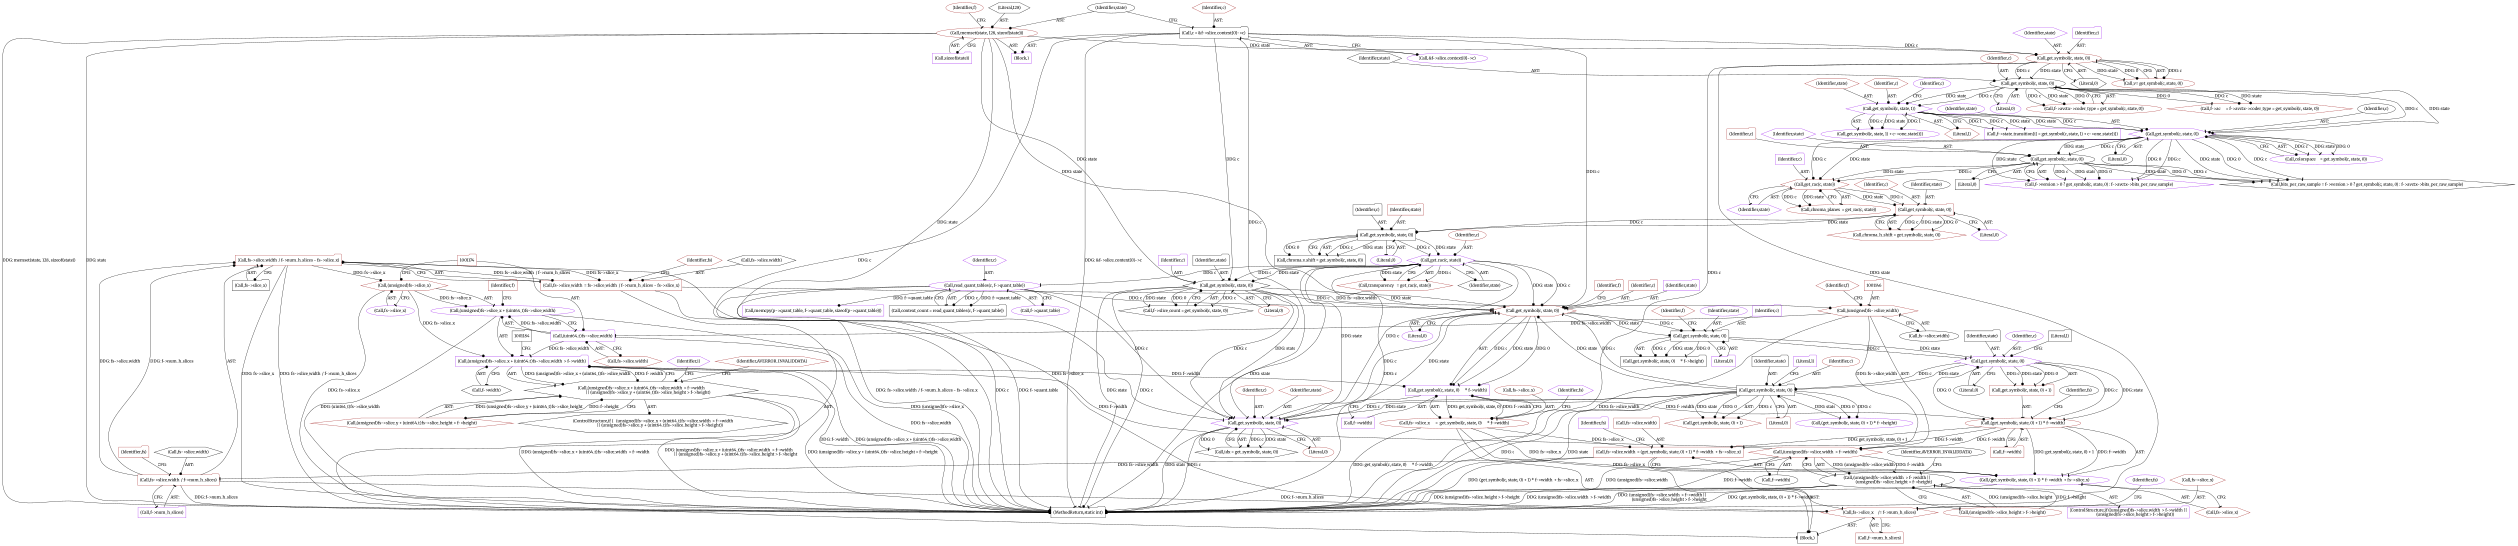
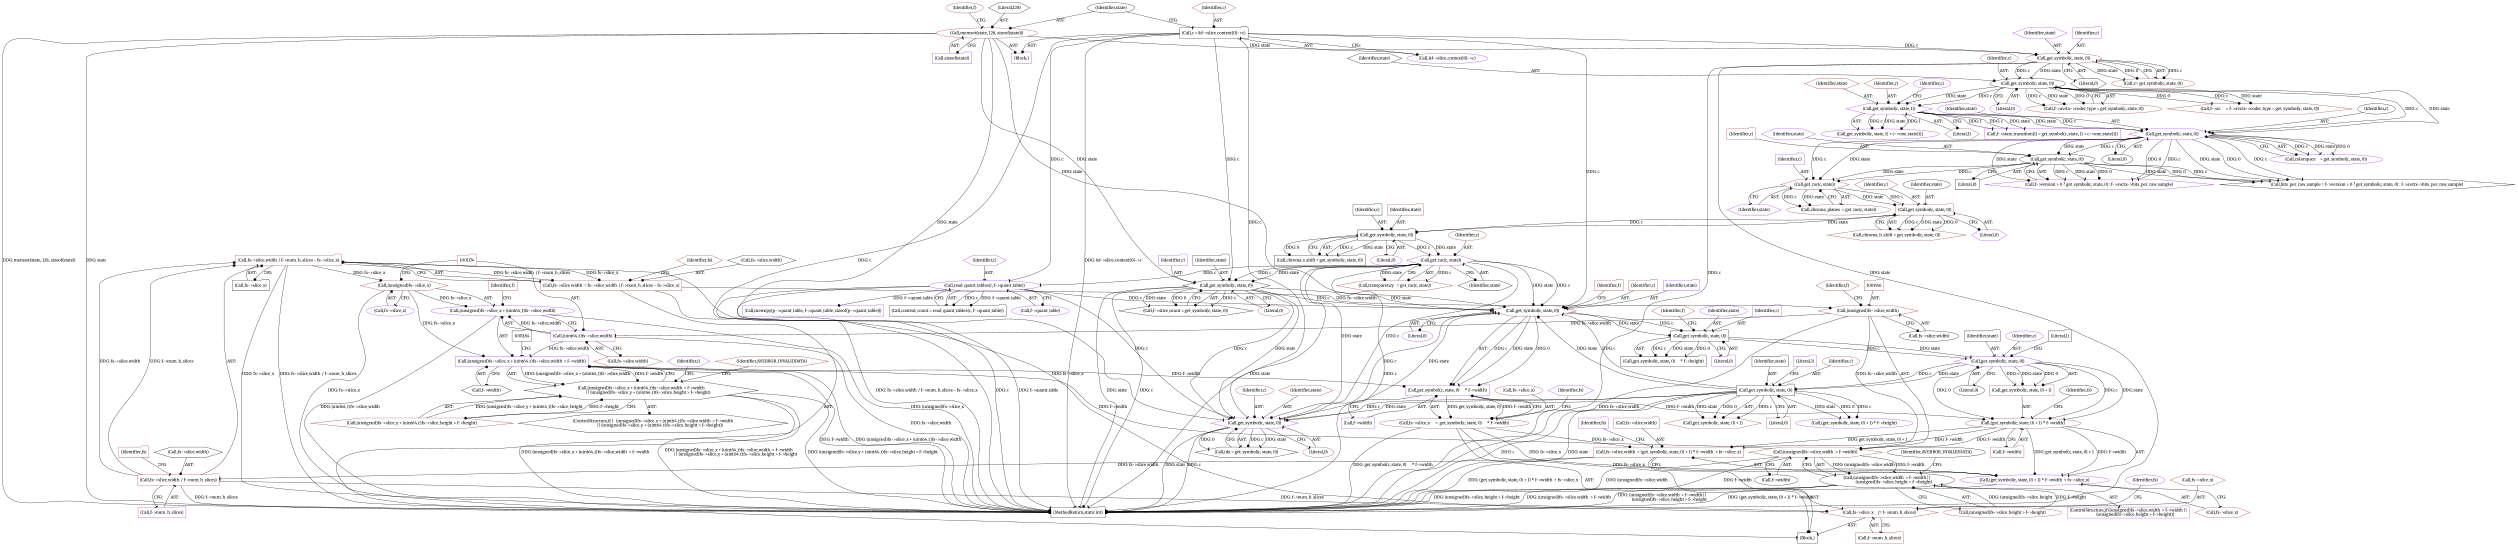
none -> (1051, 114)
